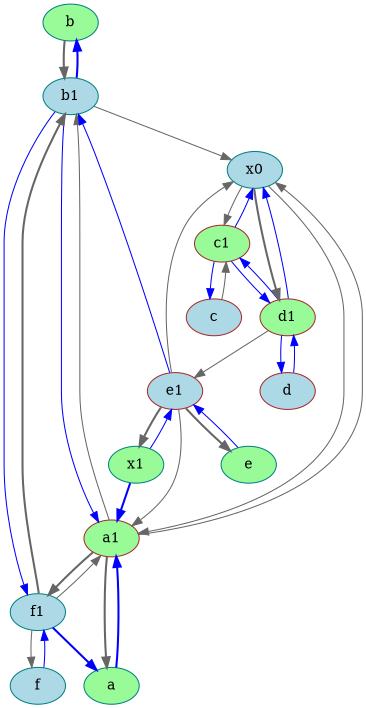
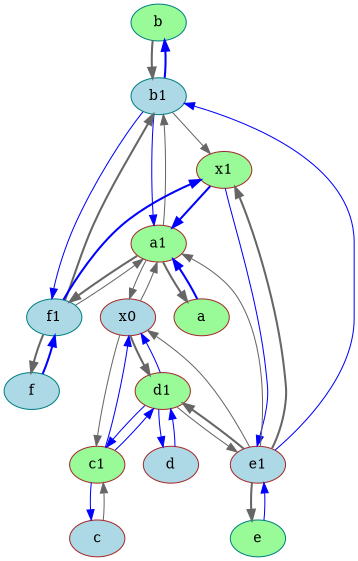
(158, 131) -> (188, 129)
(255, 170) -> (128, 317)
none -> (218, 429)
(136, 465) -> (224, 170)
(31, 644) -> (38, 348)
(71, 645) -> (117, 230)
(45, 654) -> (48, 360)
(112, 686) -> (202, 317)
